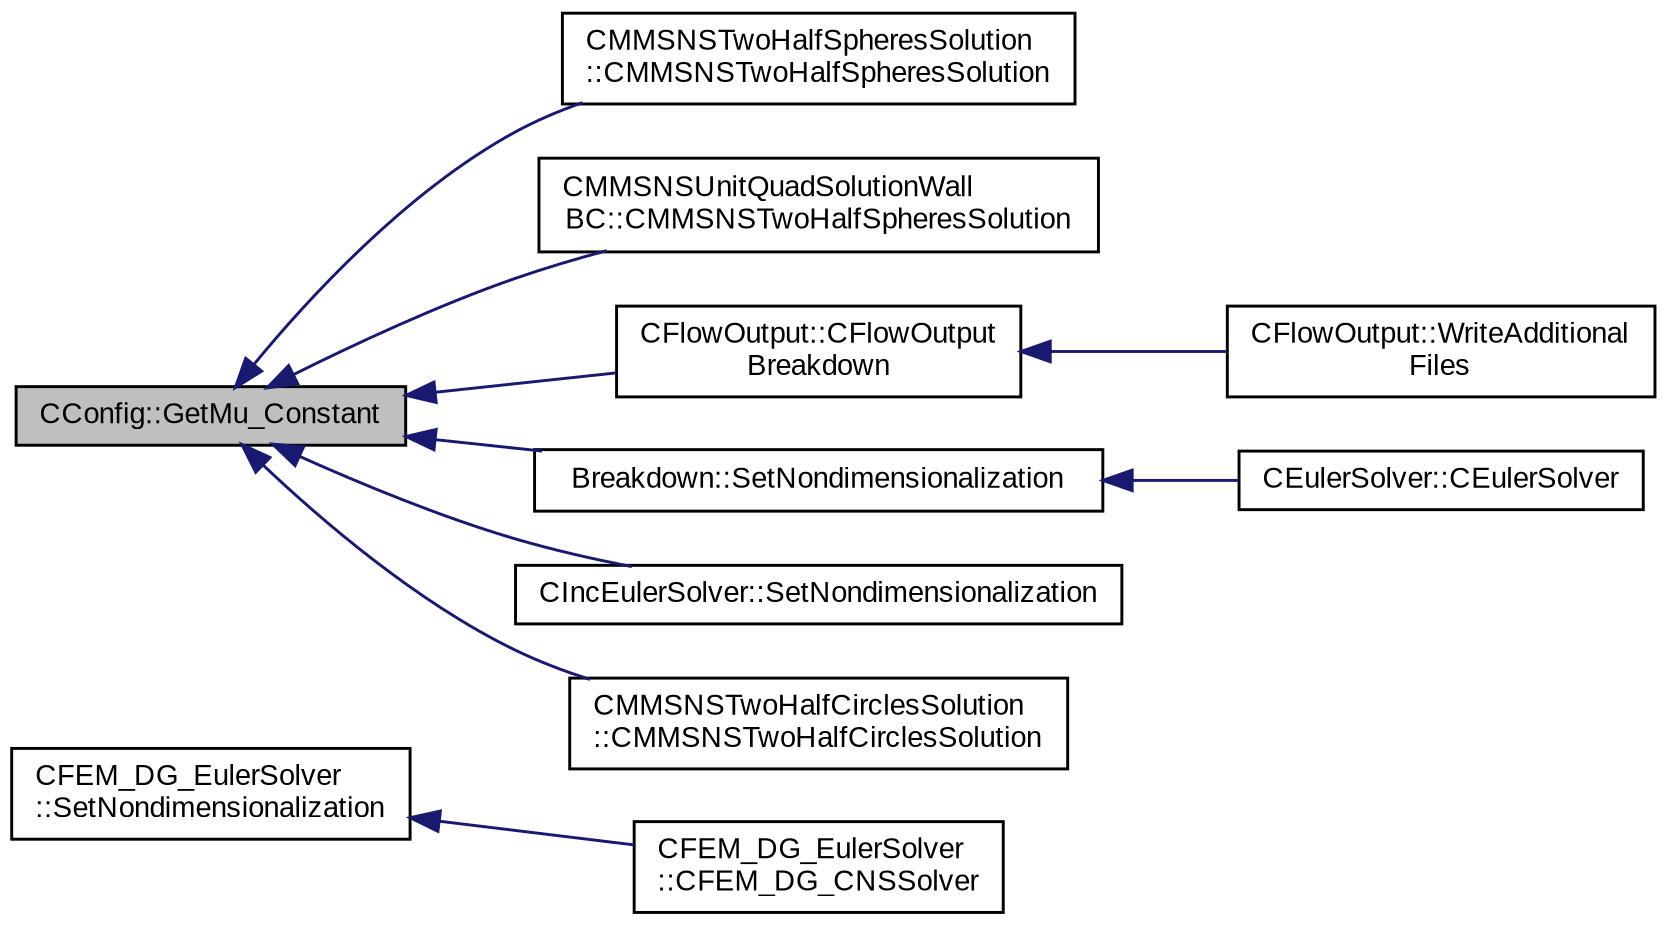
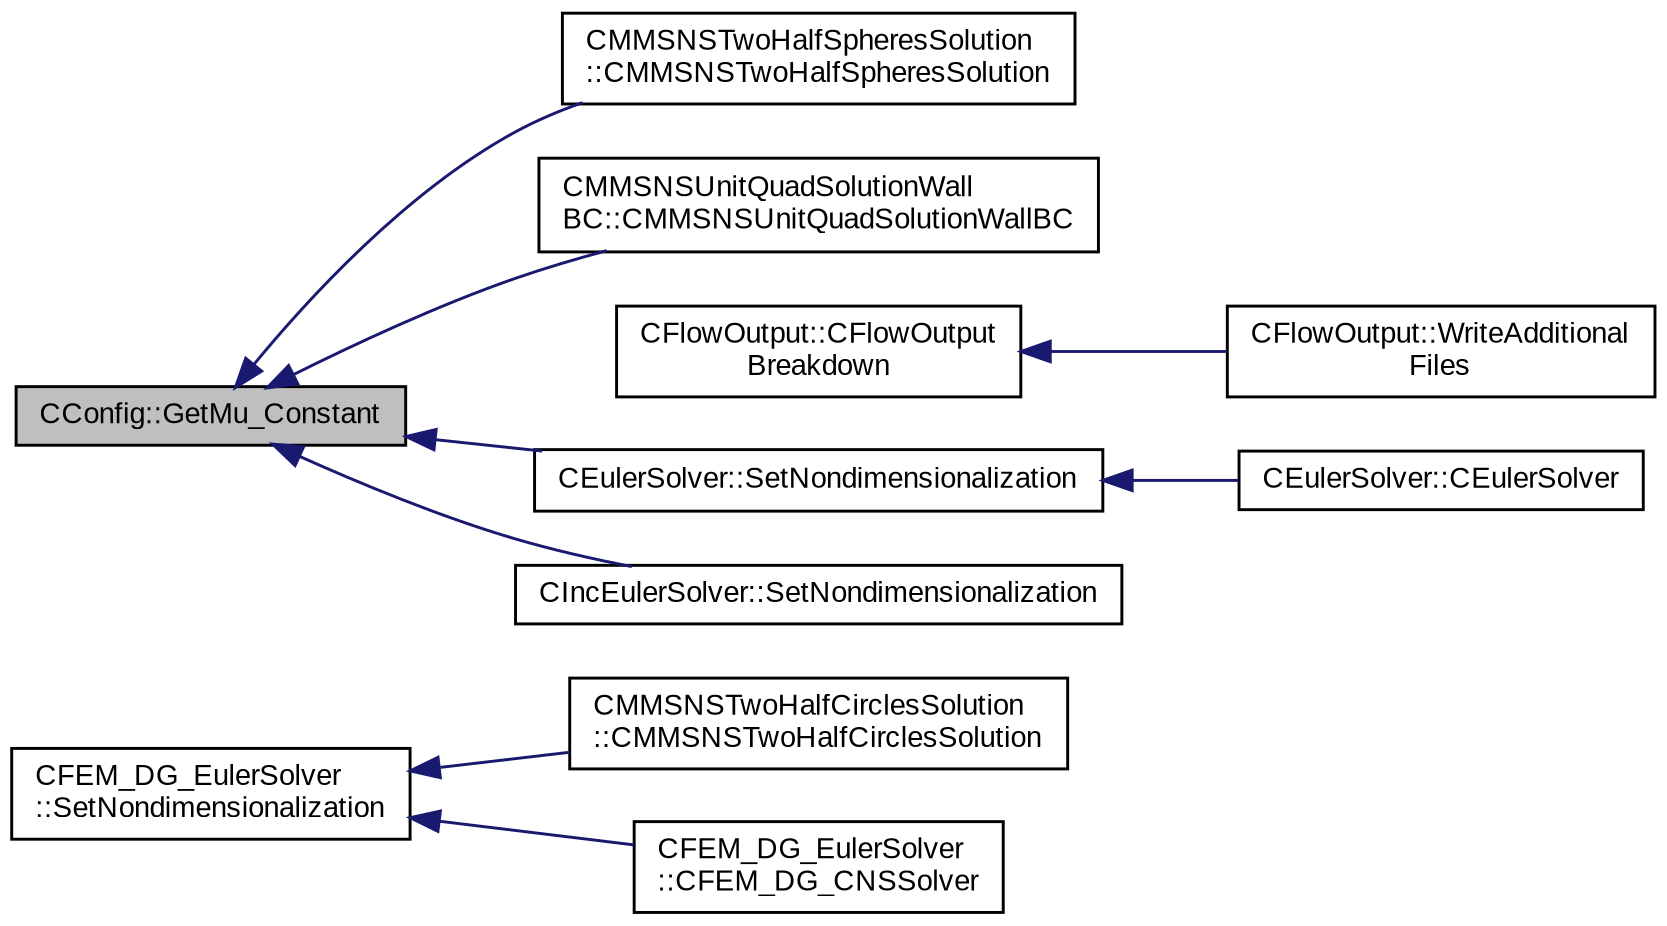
(819, 205) -> (819, 205)
(526, 383) -> none
(819, 480) -> (819, 480)
(415, 590) -> (505, 760)
